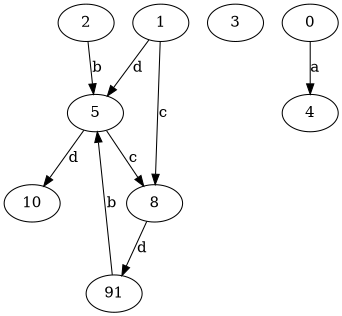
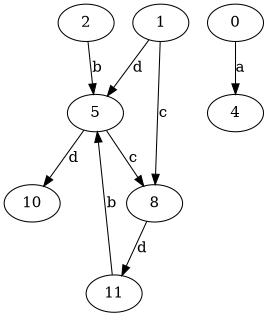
(236, 23) -> none
(114, 294) -> (114, 294)
